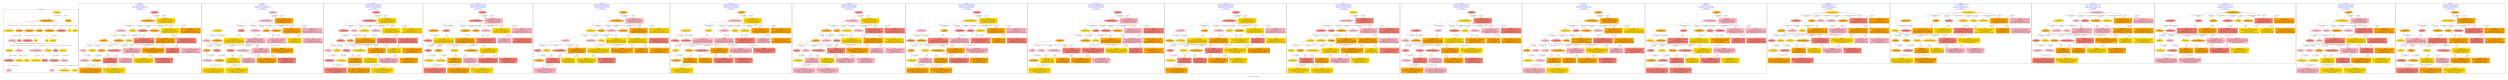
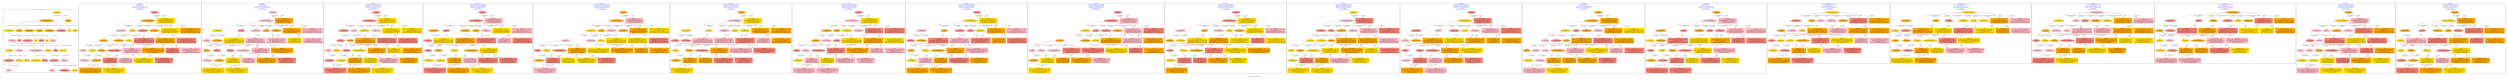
none -> (41, 41)
(53, 41) -> (53, 41)
(65, 70) -> (65, 70)
